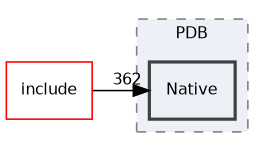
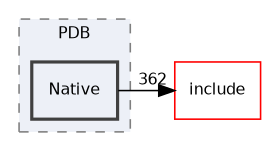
(113, 91) -> (140, 91)
